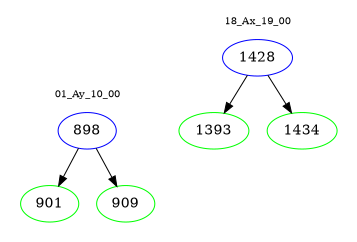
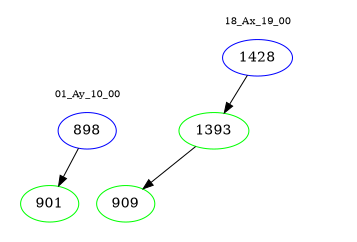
(302, 131) -> none
(104, 163) -> (173, 164)
